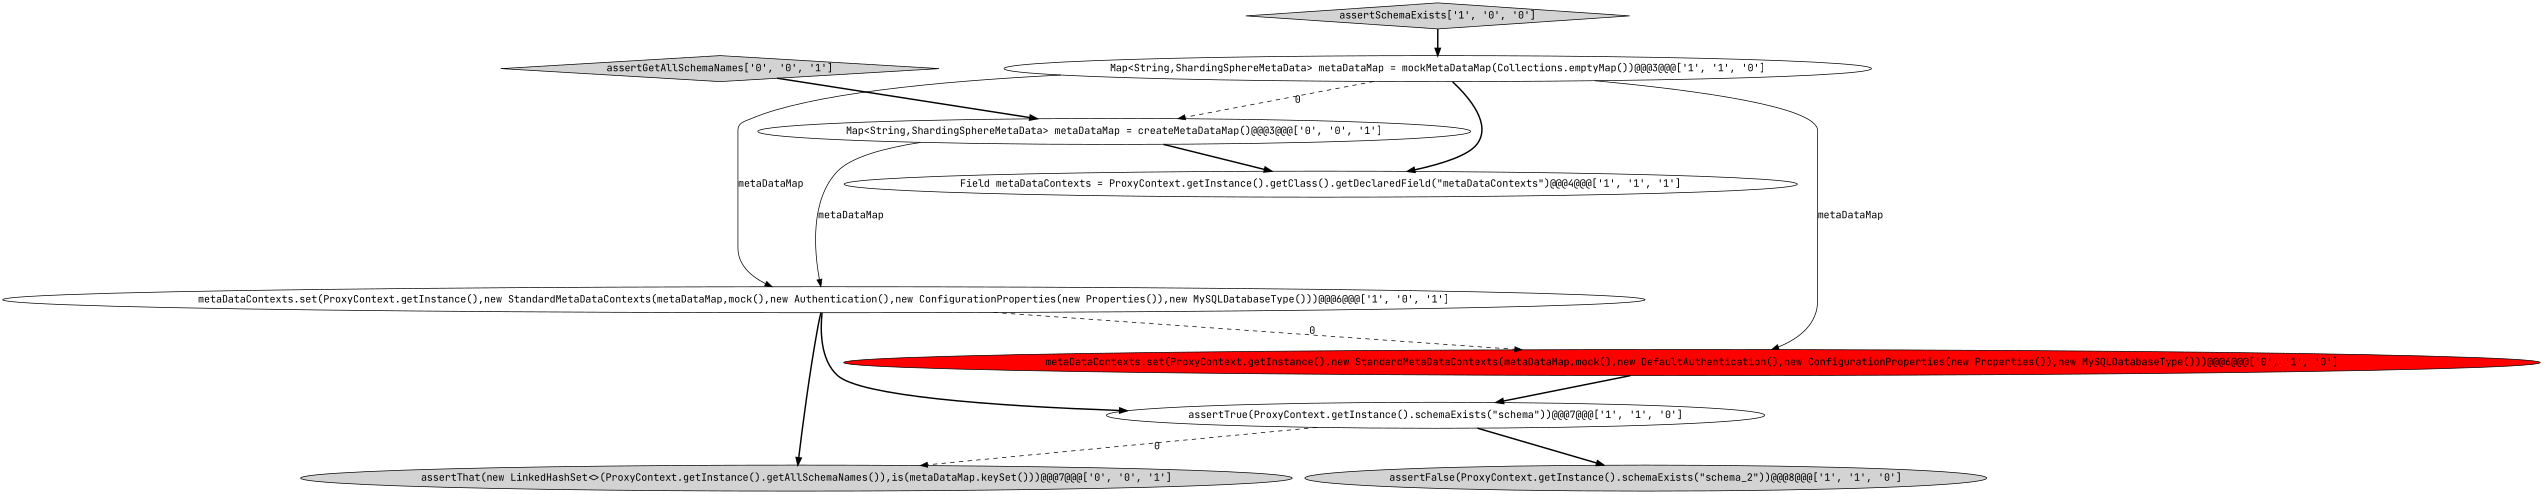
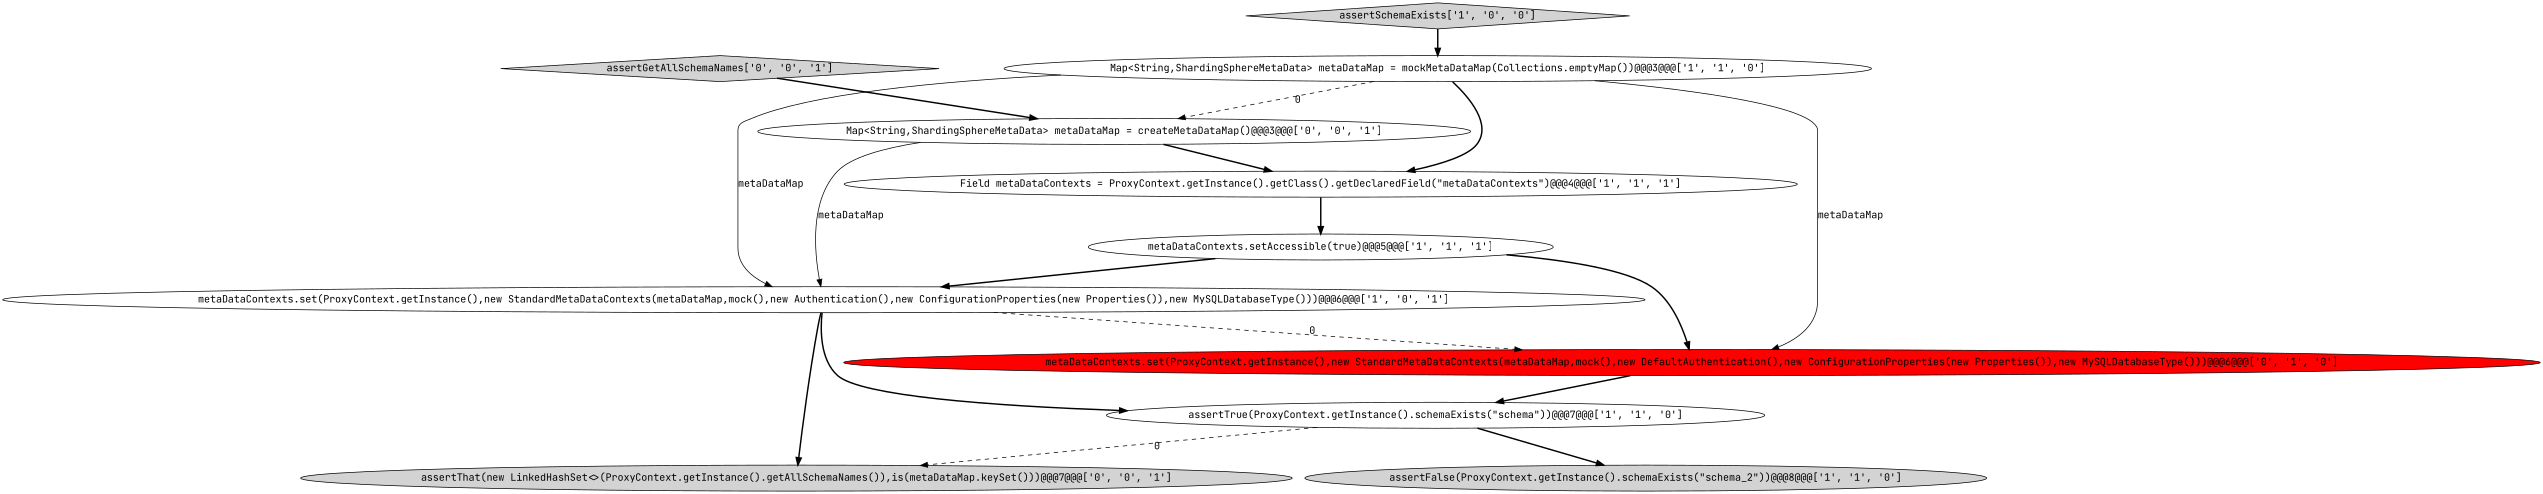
none -> (1321, 247)
